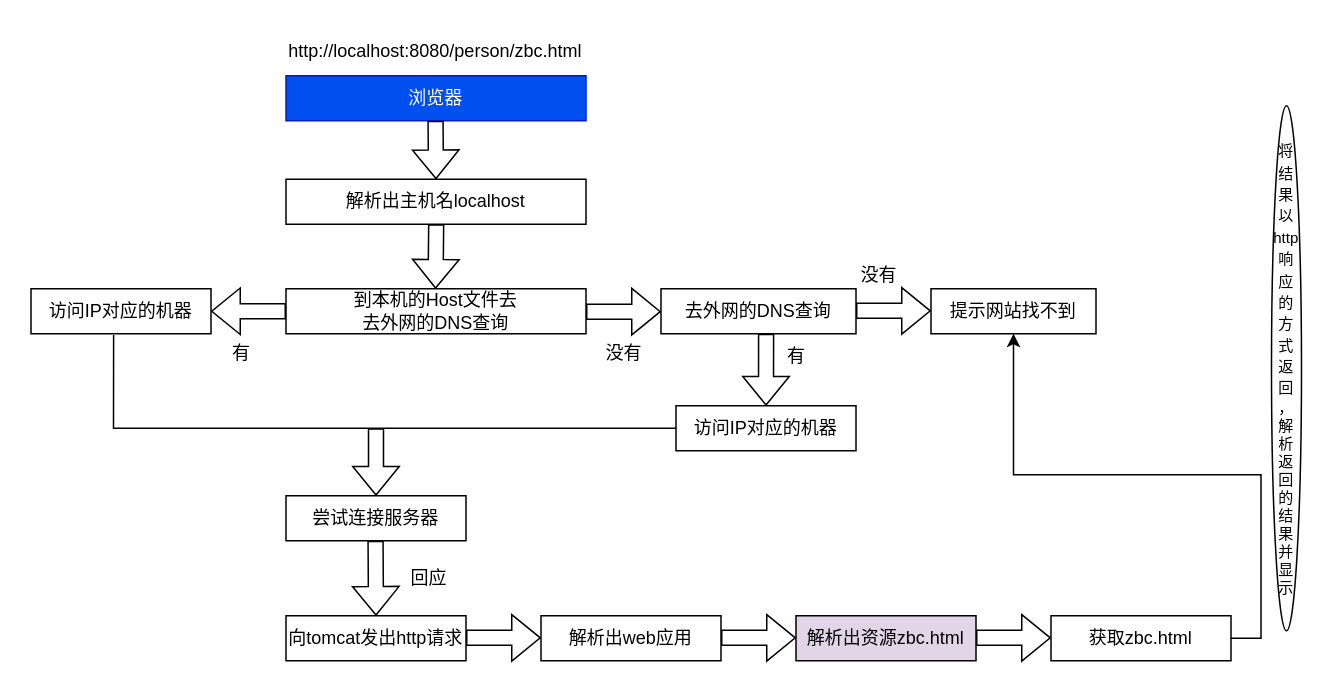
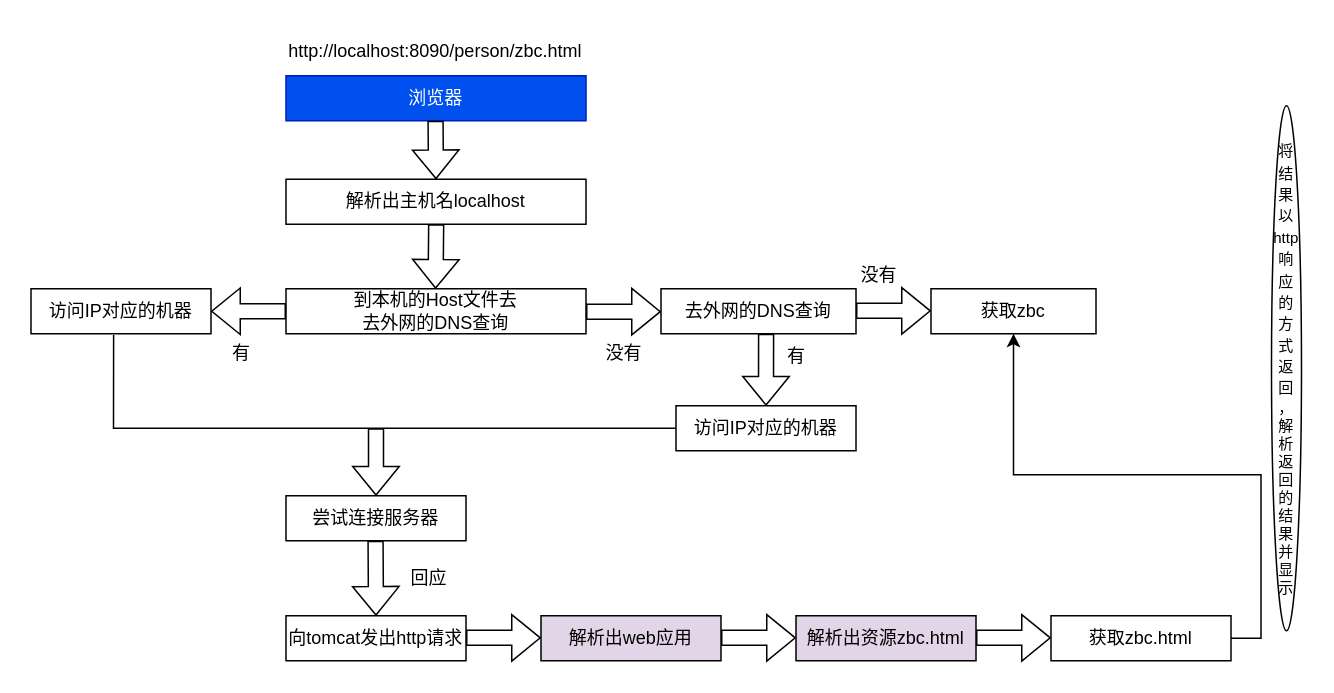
(460, 63) -> (460, 63)
(1013, 311) -> (1013, 311)
(631, 638) -> (631, 638)
